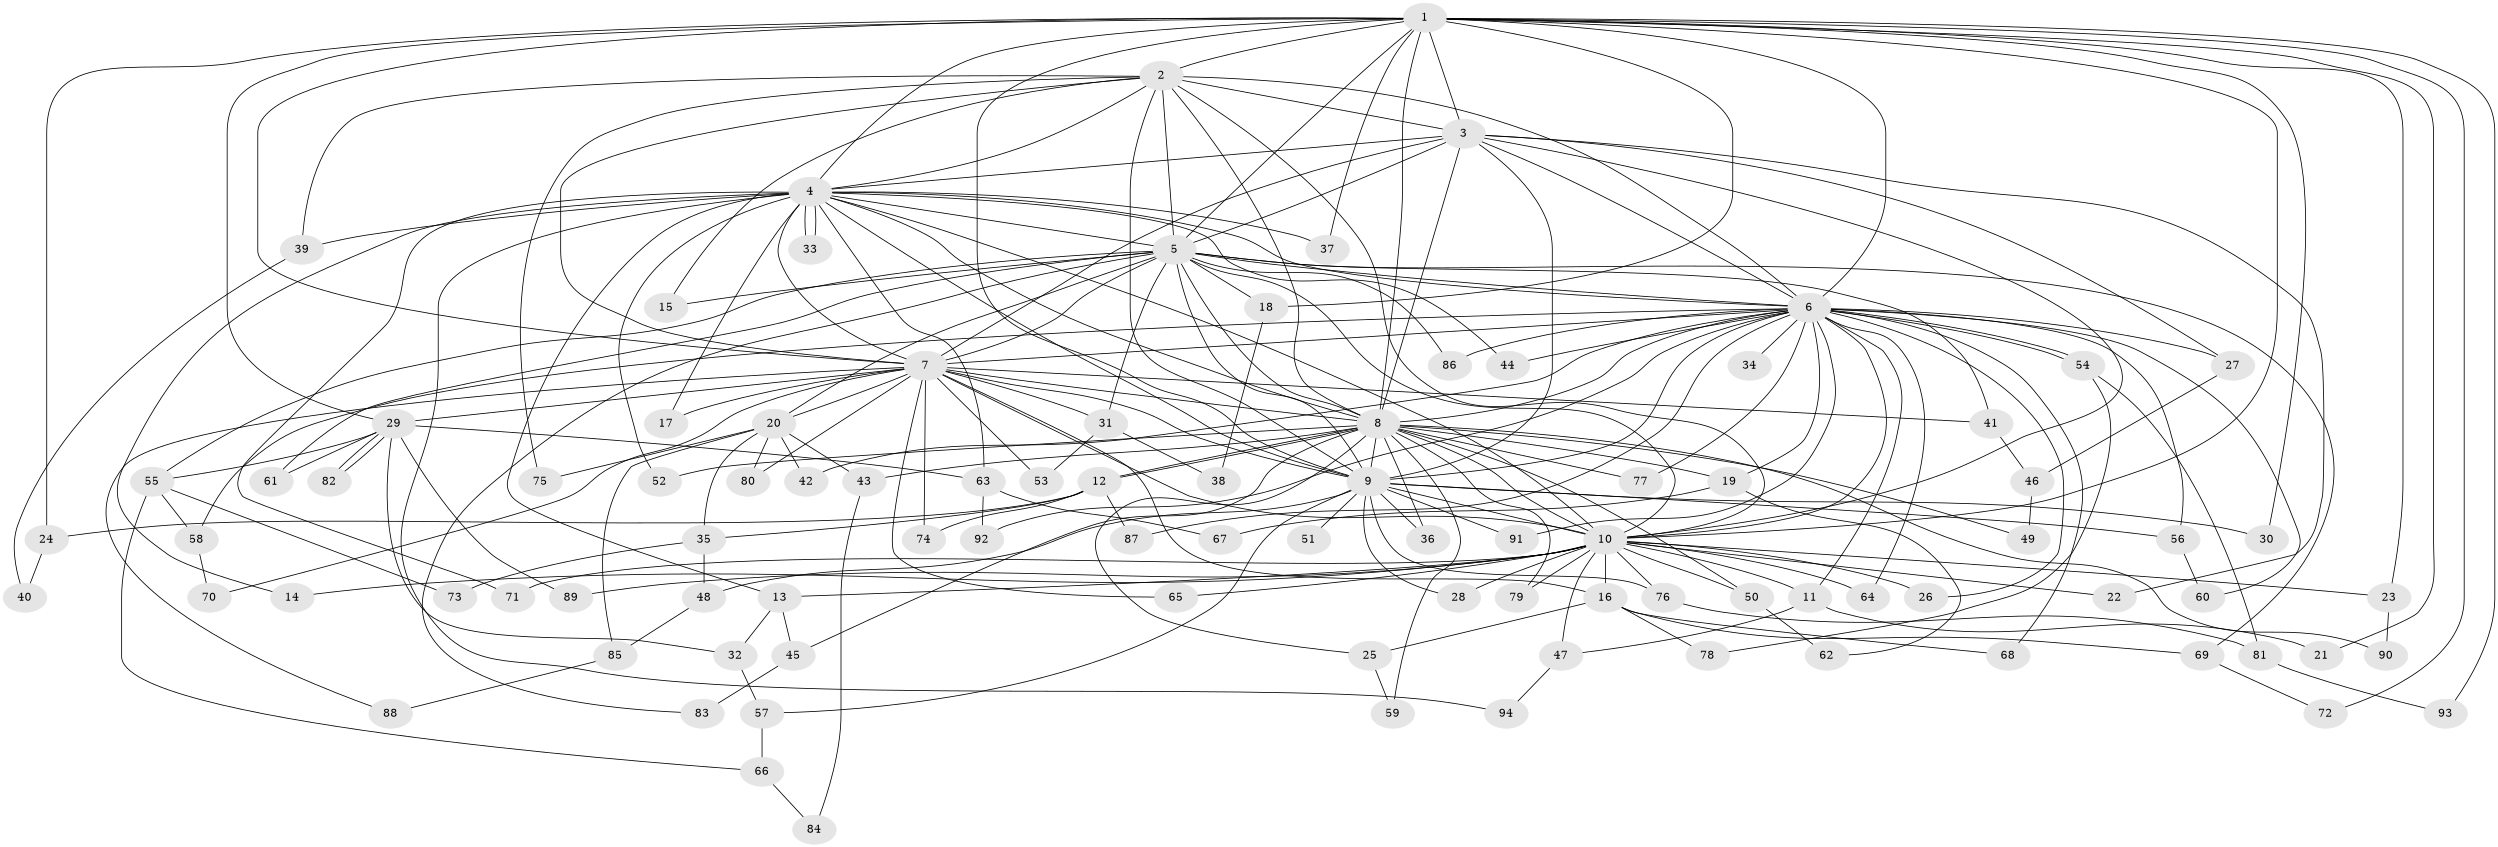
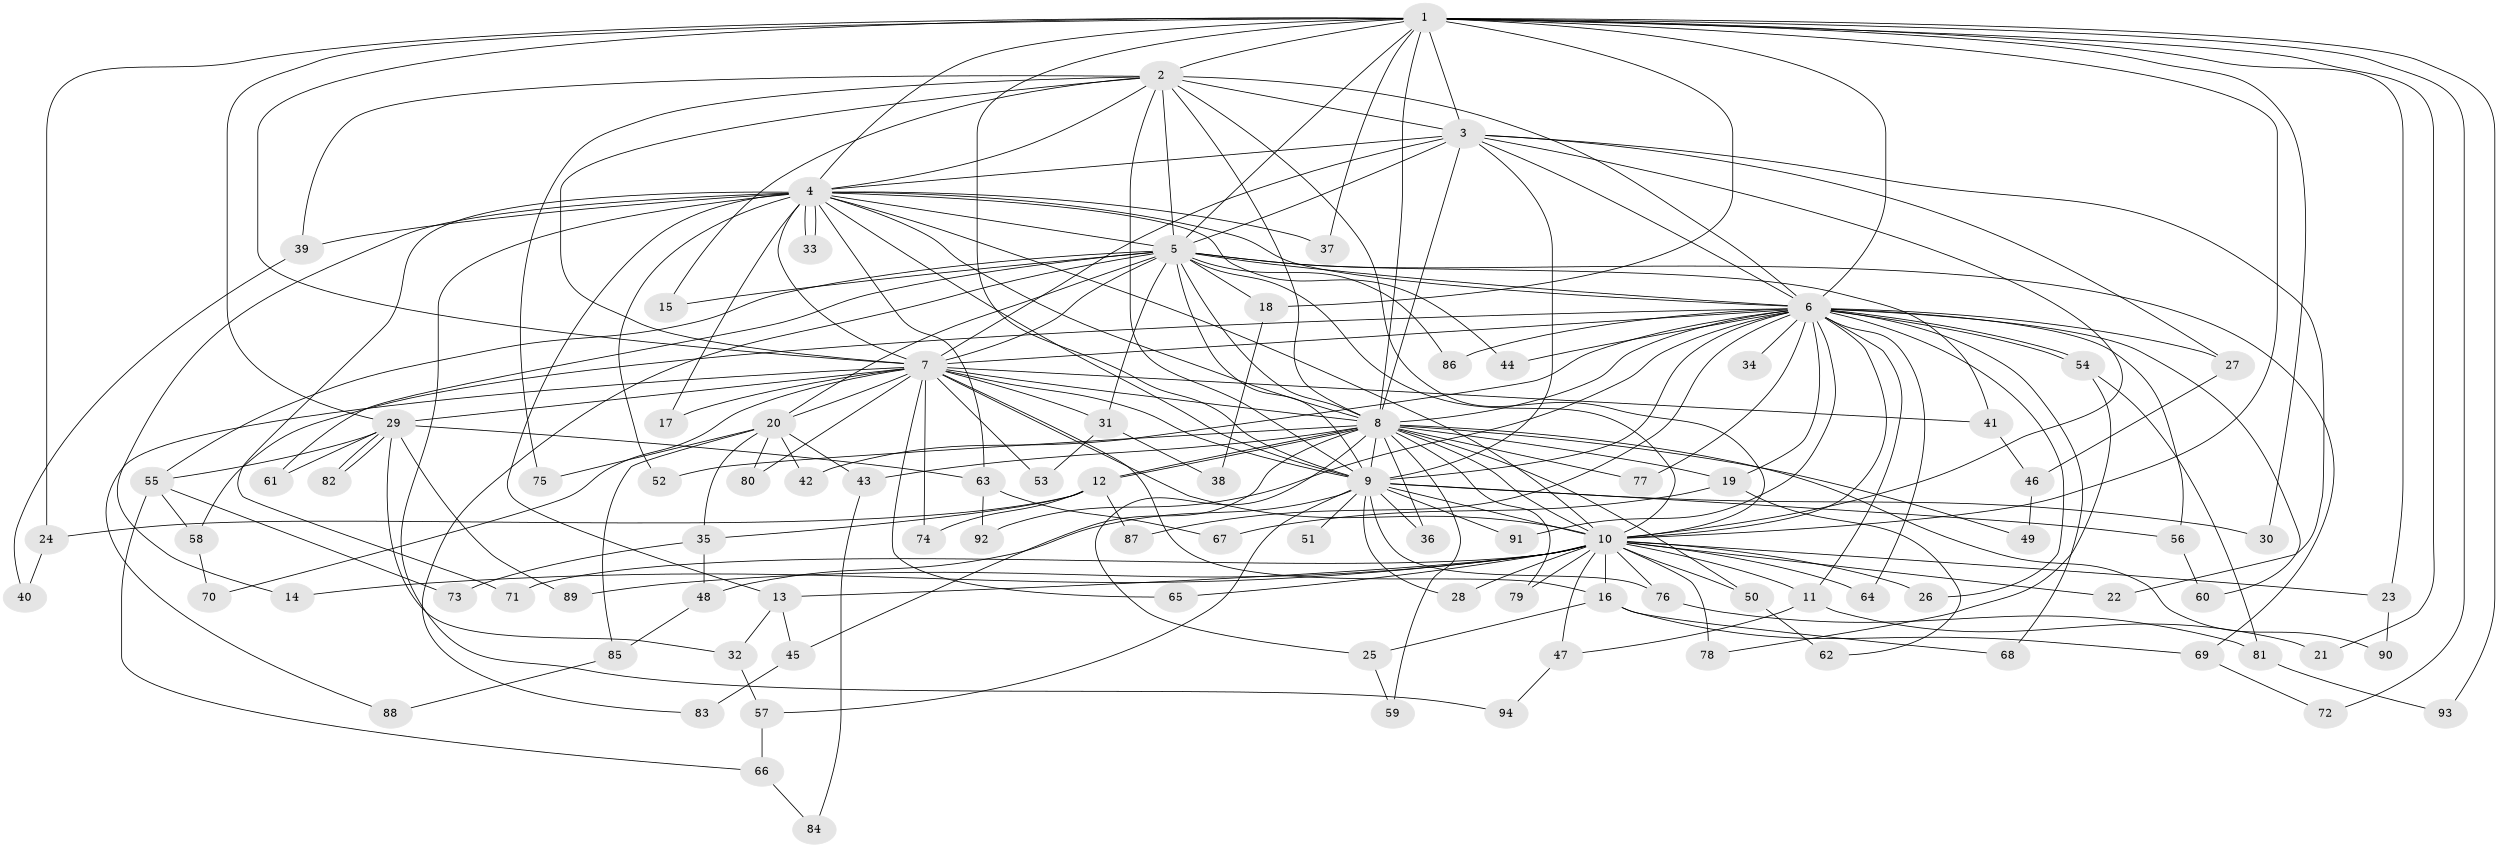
(1657, 627) -> (1686, 578)
